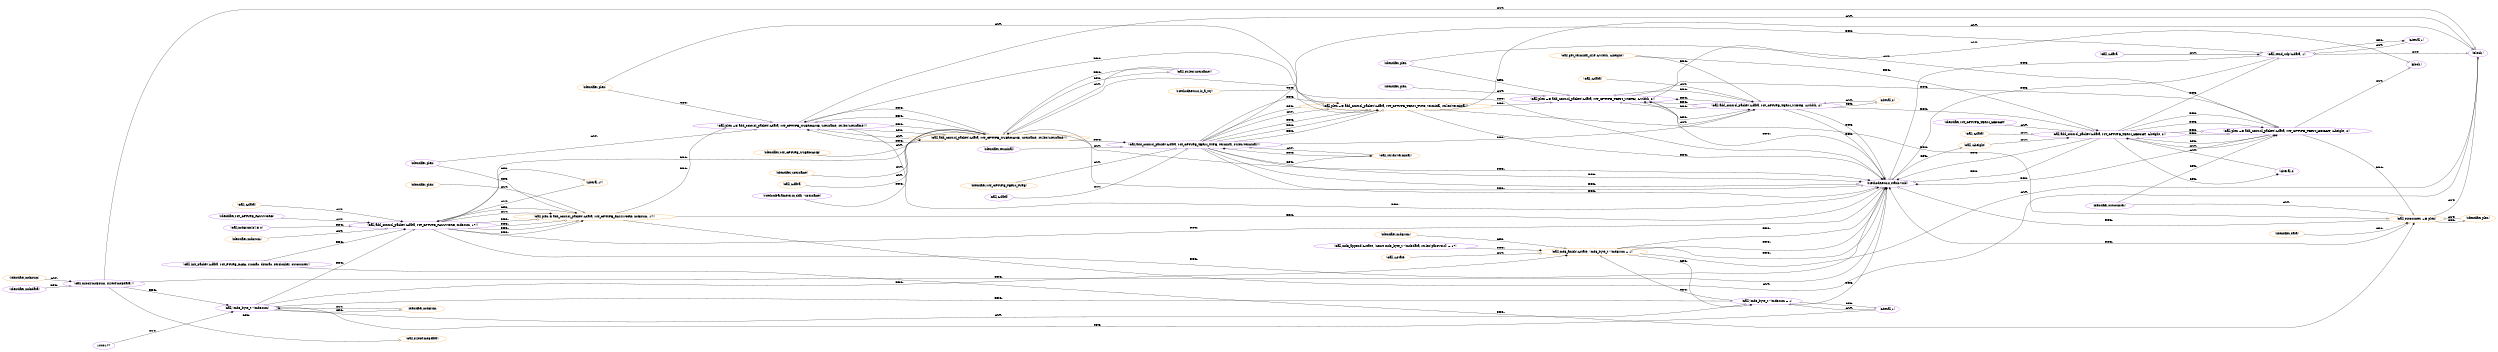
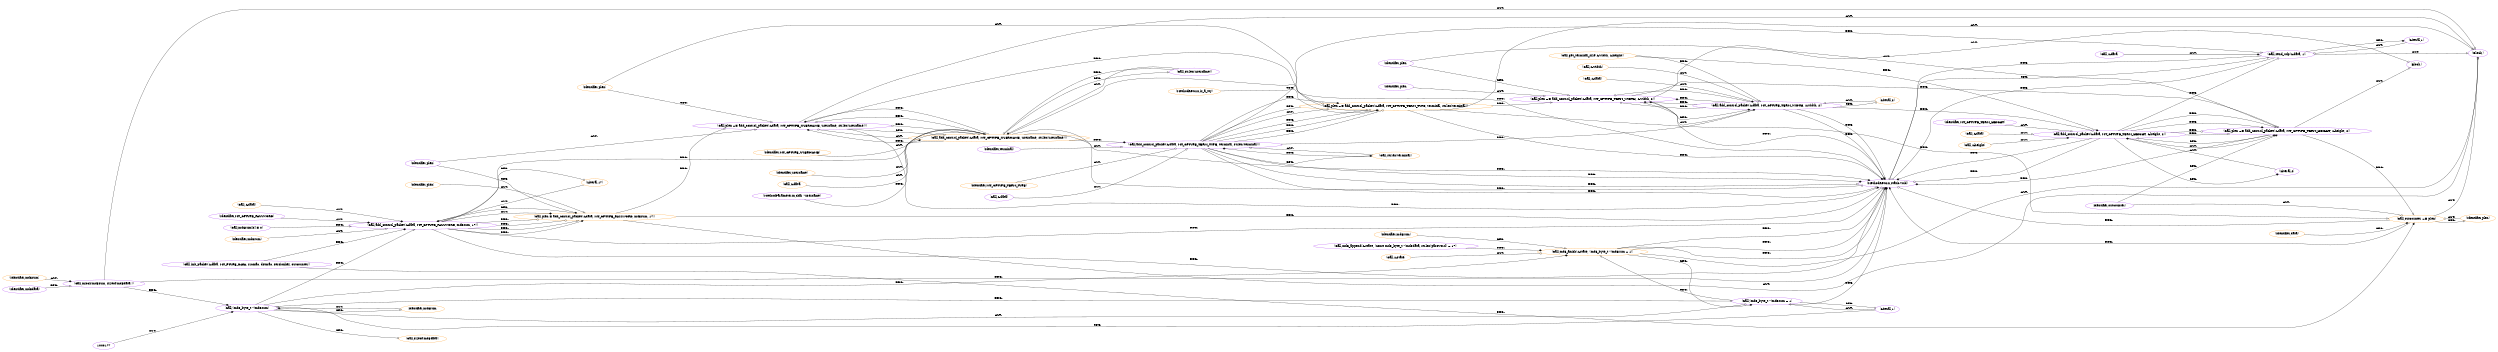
none -> (1593, 67)
(1924, 160) -> (2043, 78)
(249, 335) -> (326, 330)
